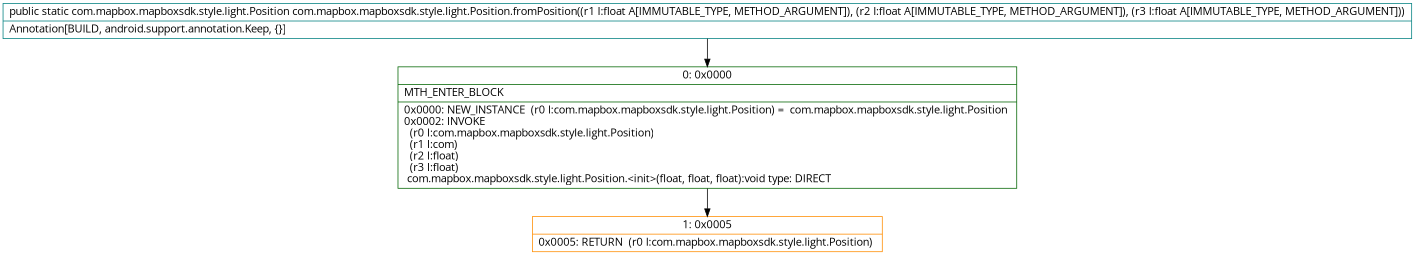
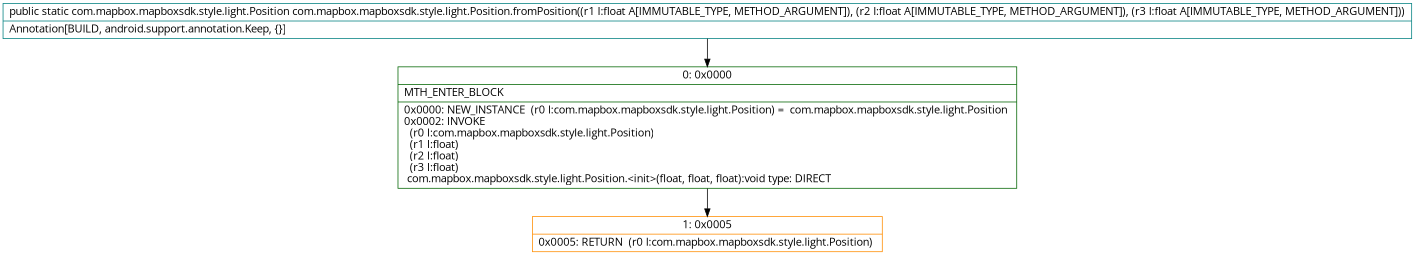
(431, 145) -> (432, 145)
